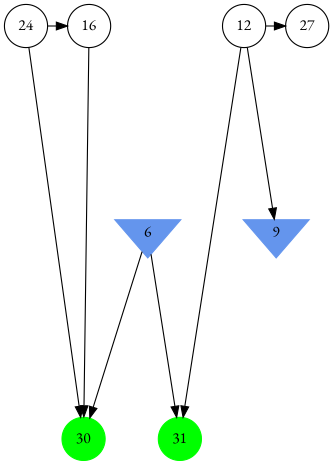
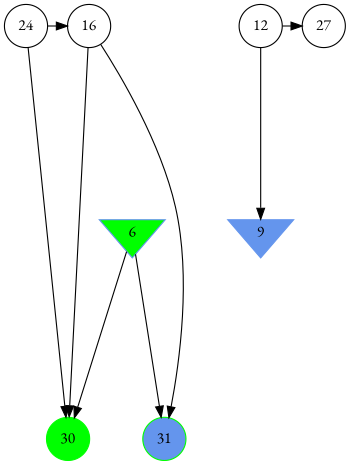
(213, 227) -> (177, 218)
(148, 232) -> (132, 232)
(180, 439) -> (164, 439)
